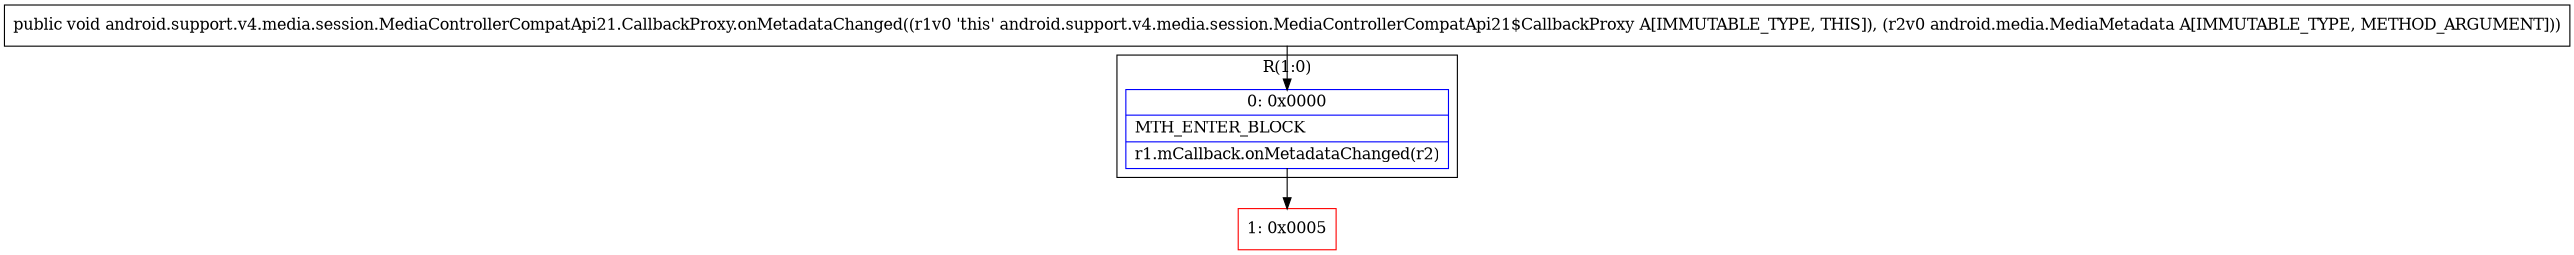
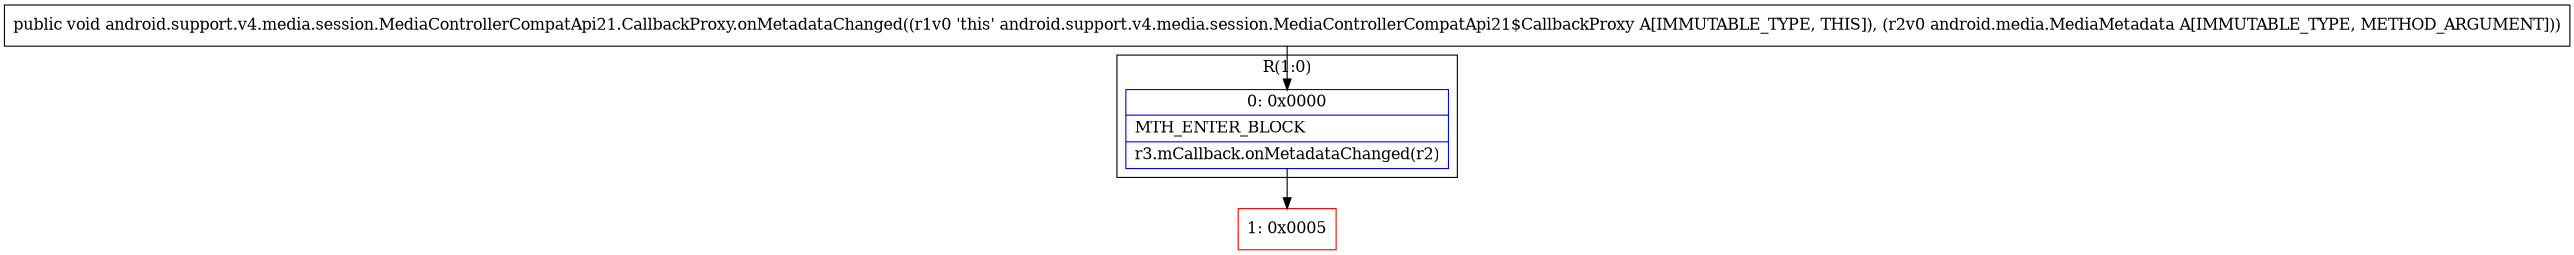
(1287, 155) -> (1287, 155)
